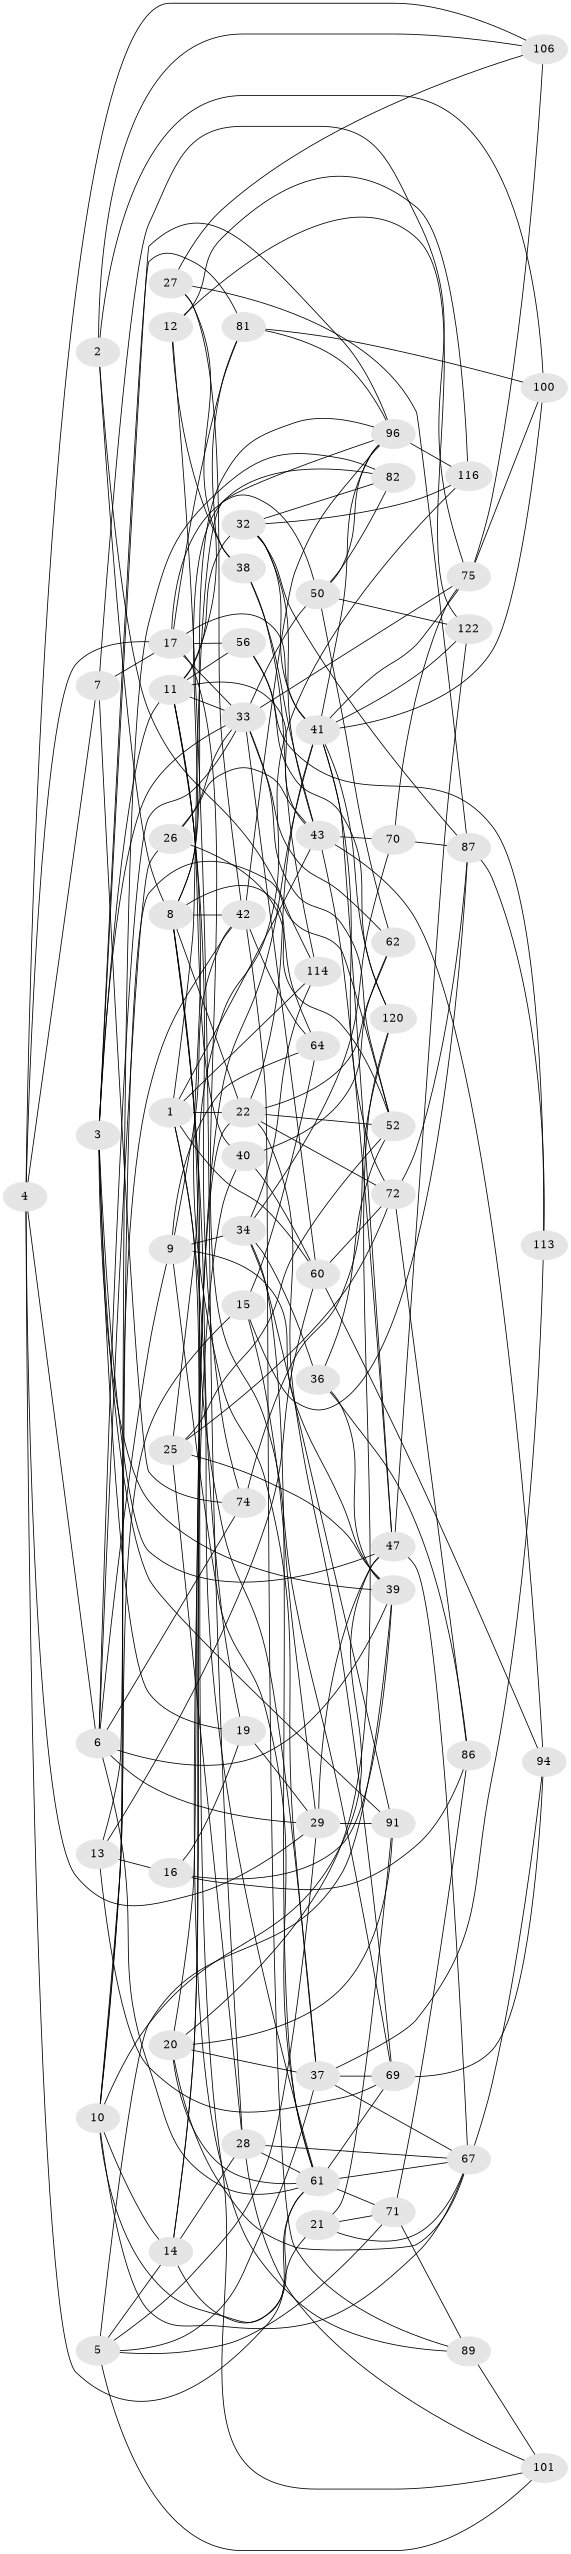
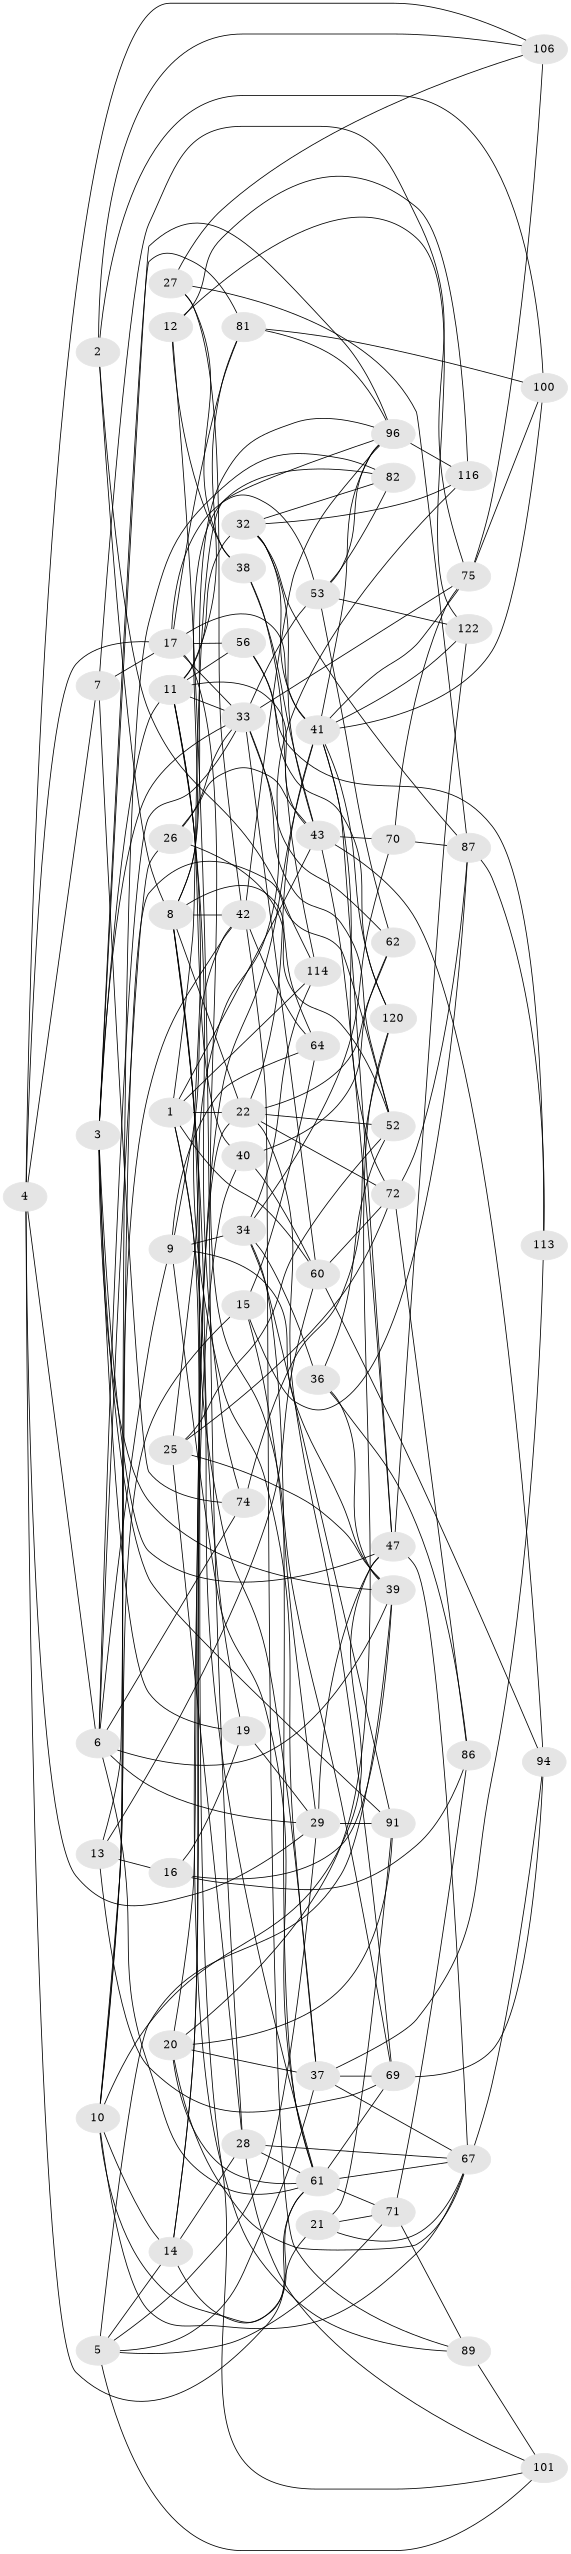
(318, 594) -> (318, 594)
